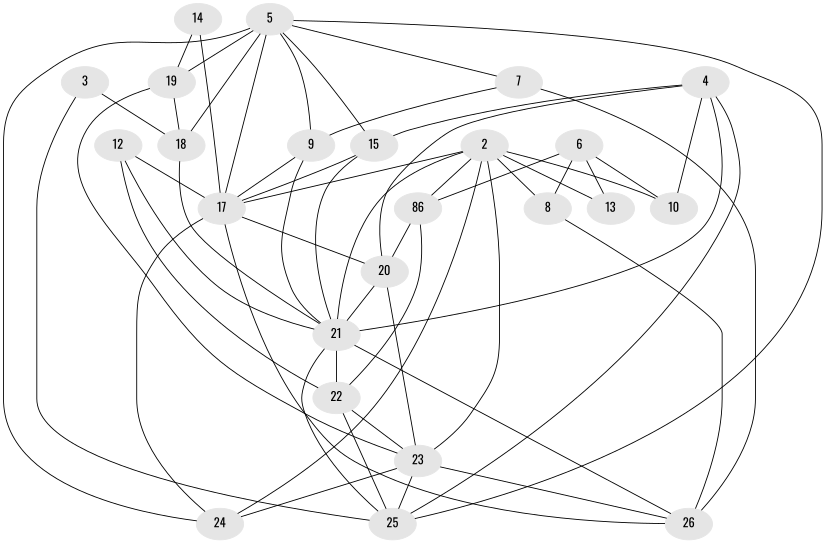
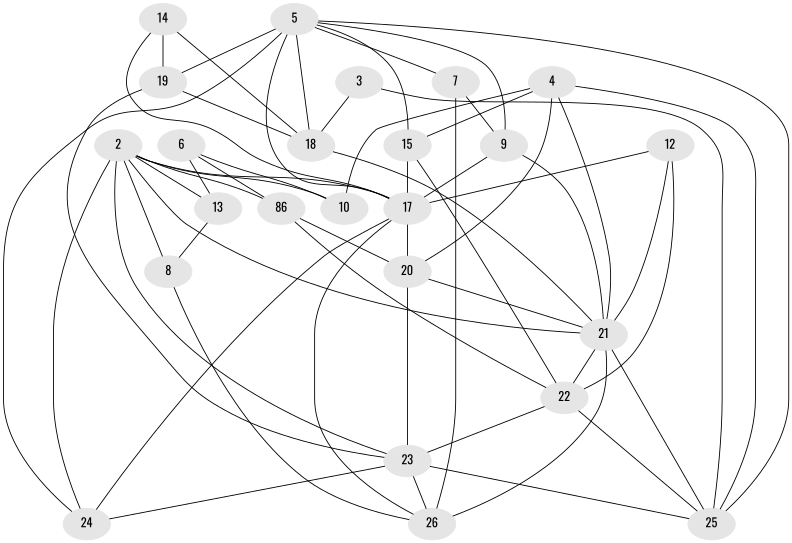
none -> (237, 82)
(563, 177) -> (193, 240)
(316, 232) -> (488, 271)
